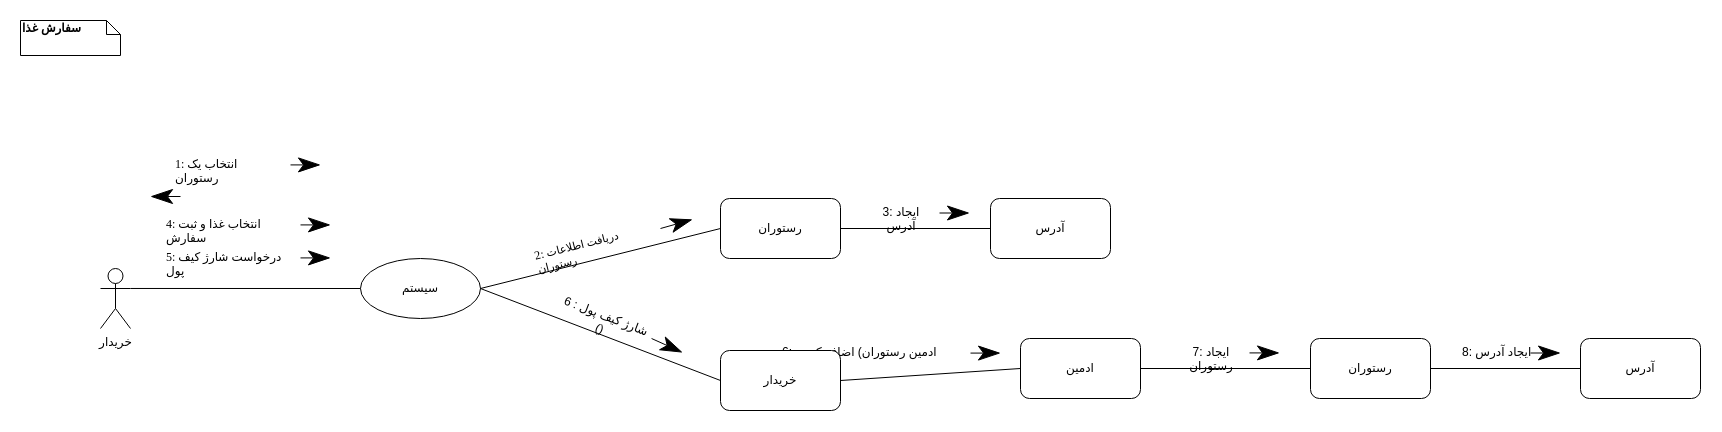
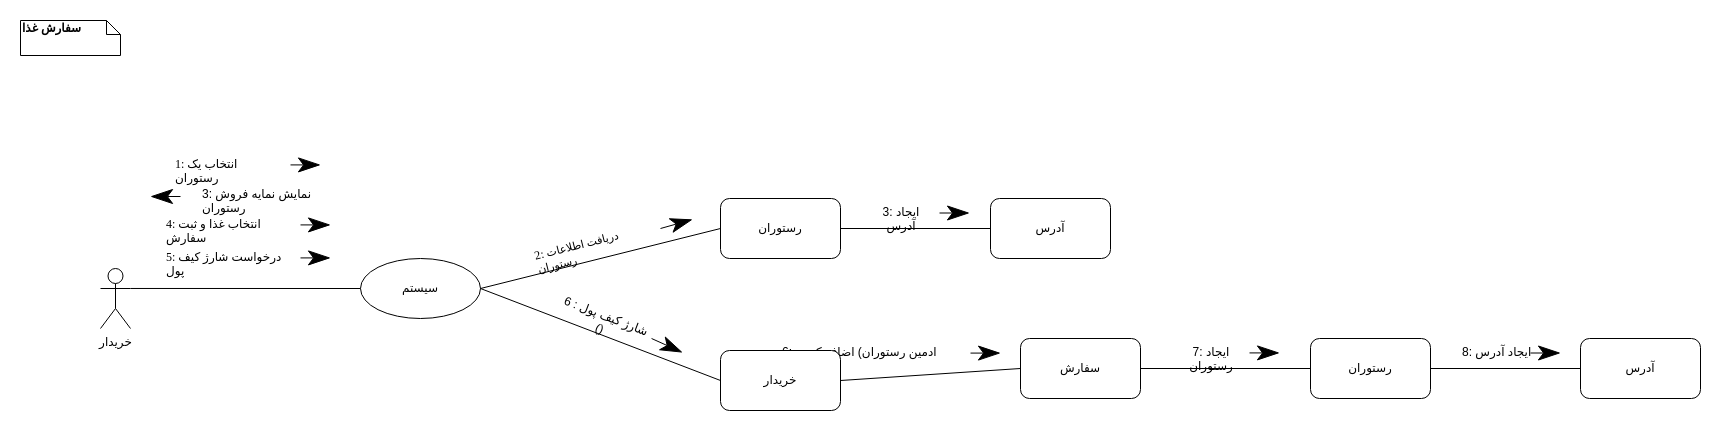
none -> (266, 196)
(1081, 369) -> (1081, 369)
